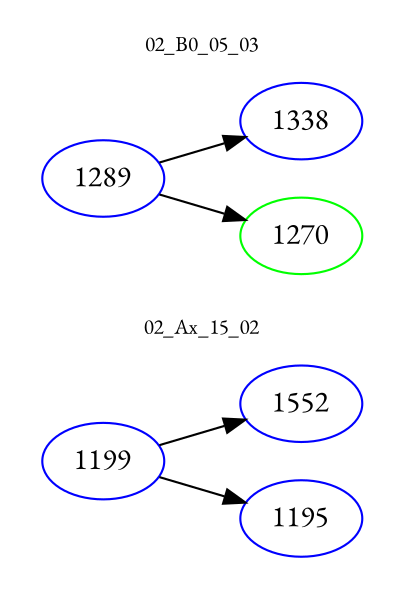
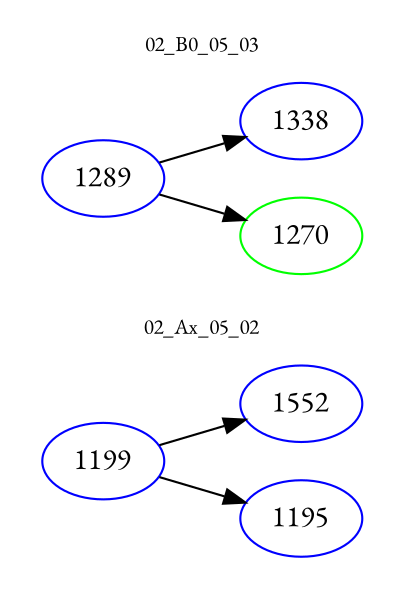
(202, 328) -> (202, 328)
